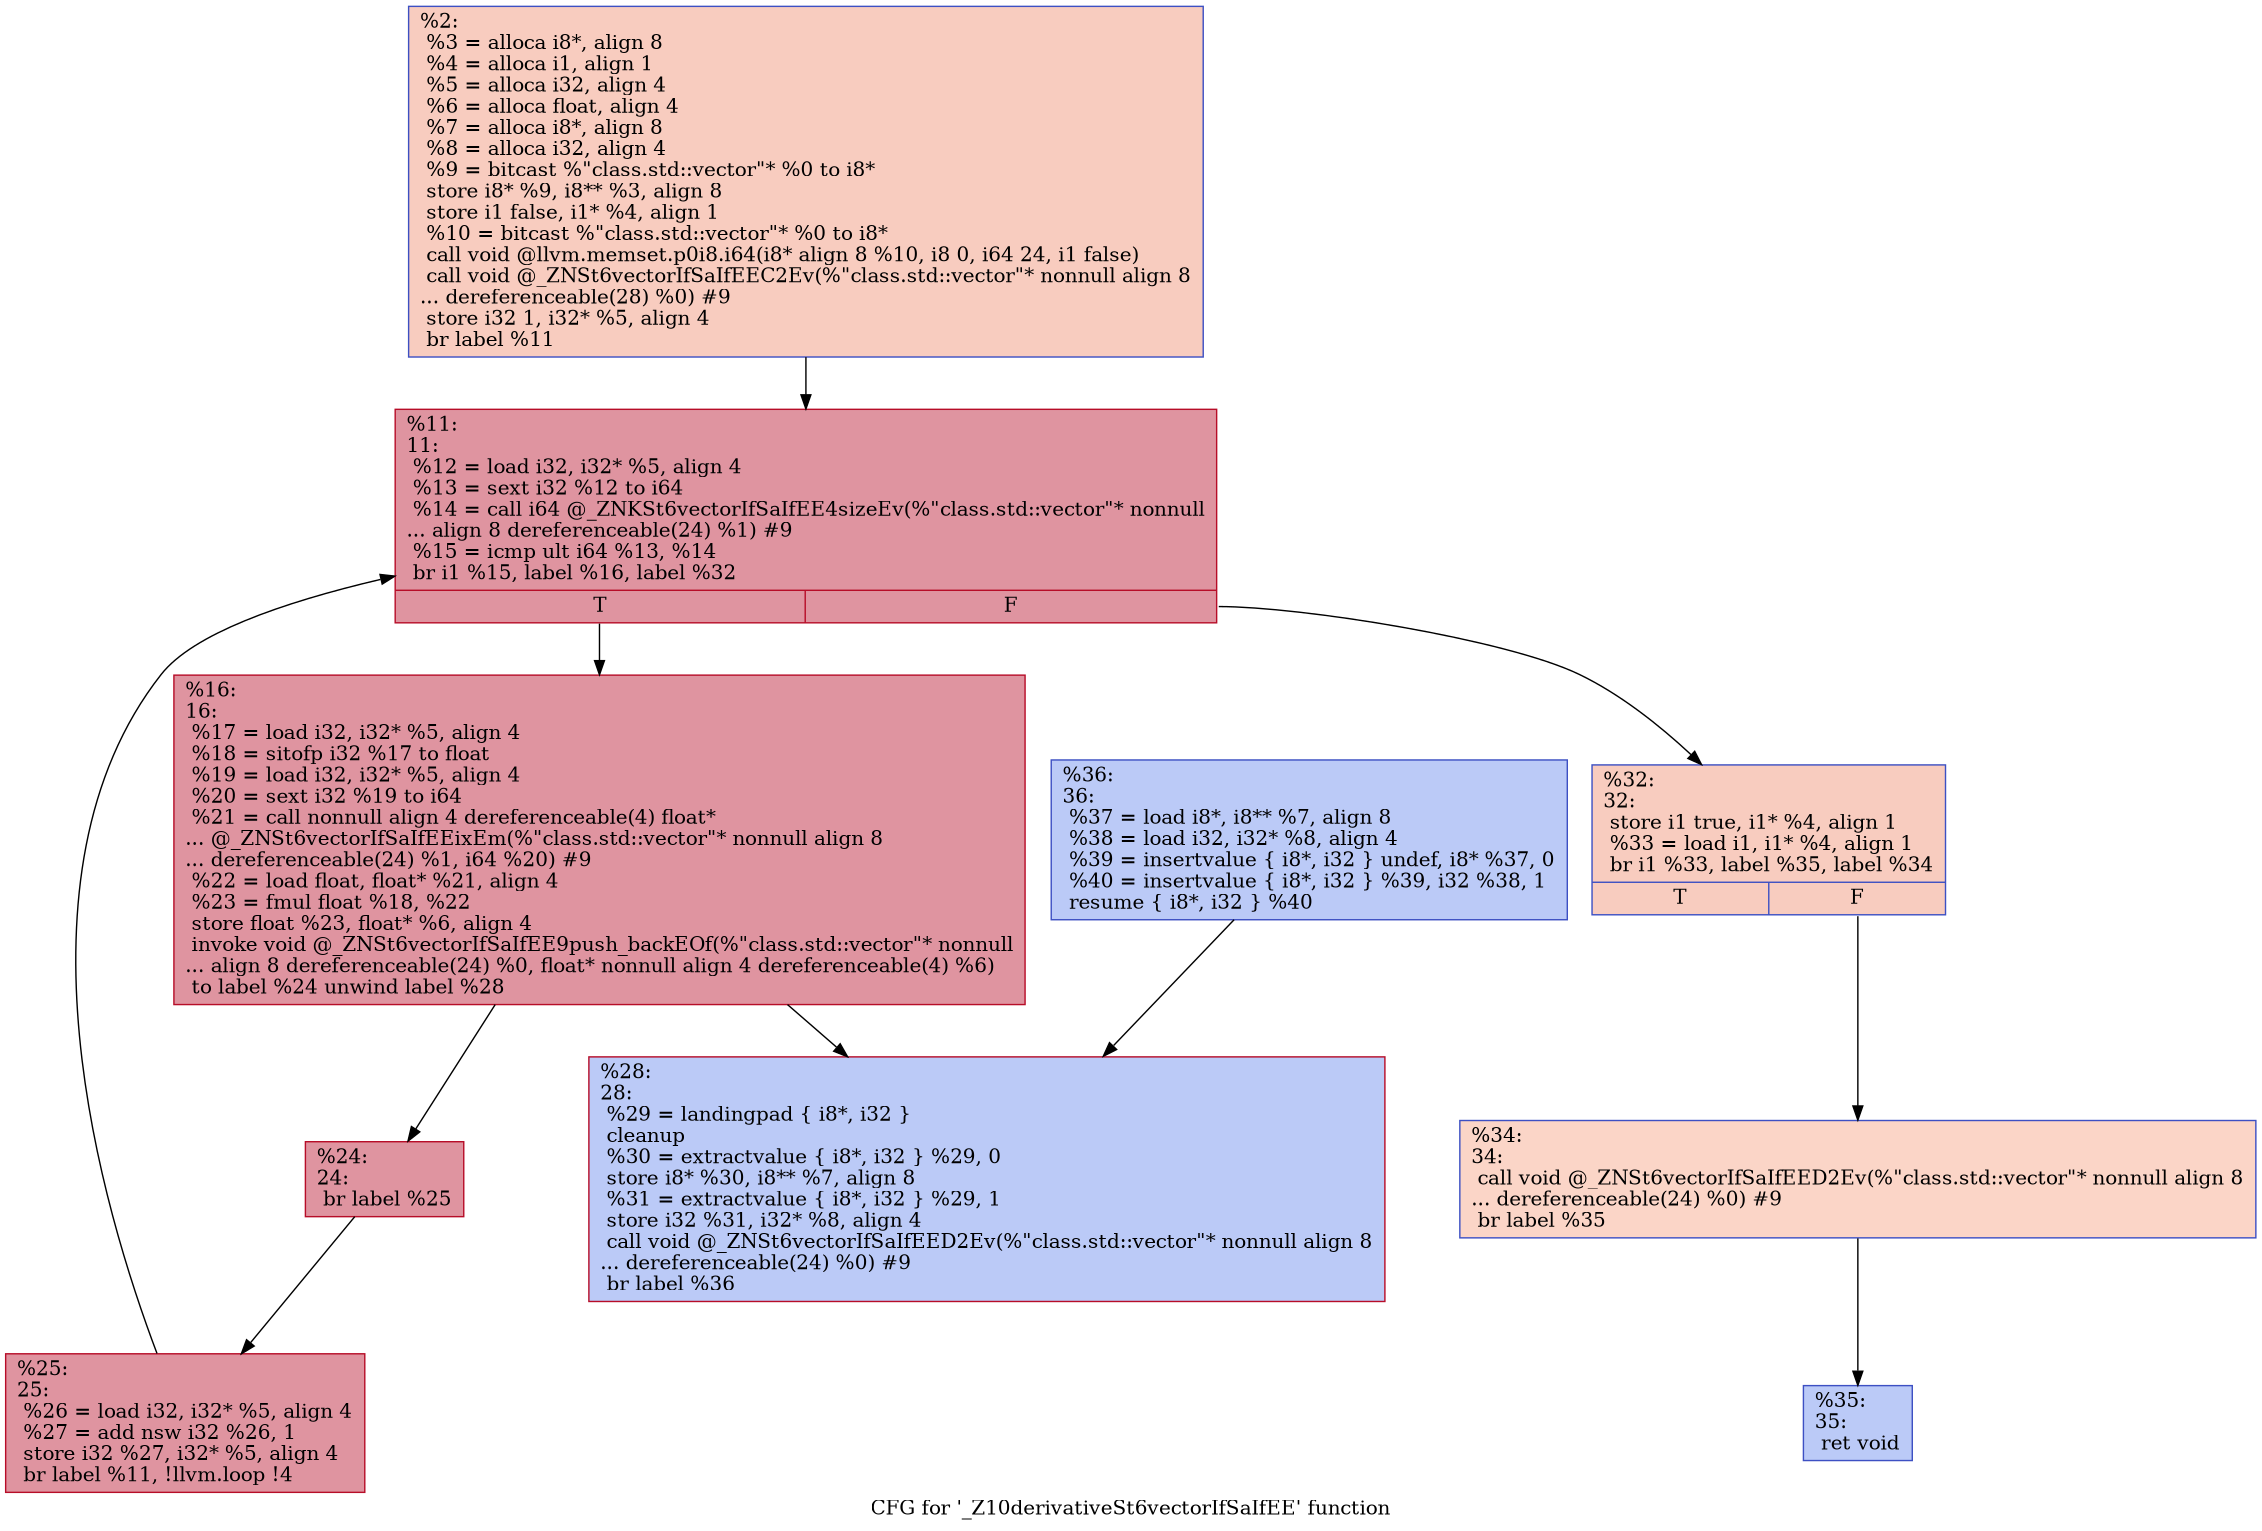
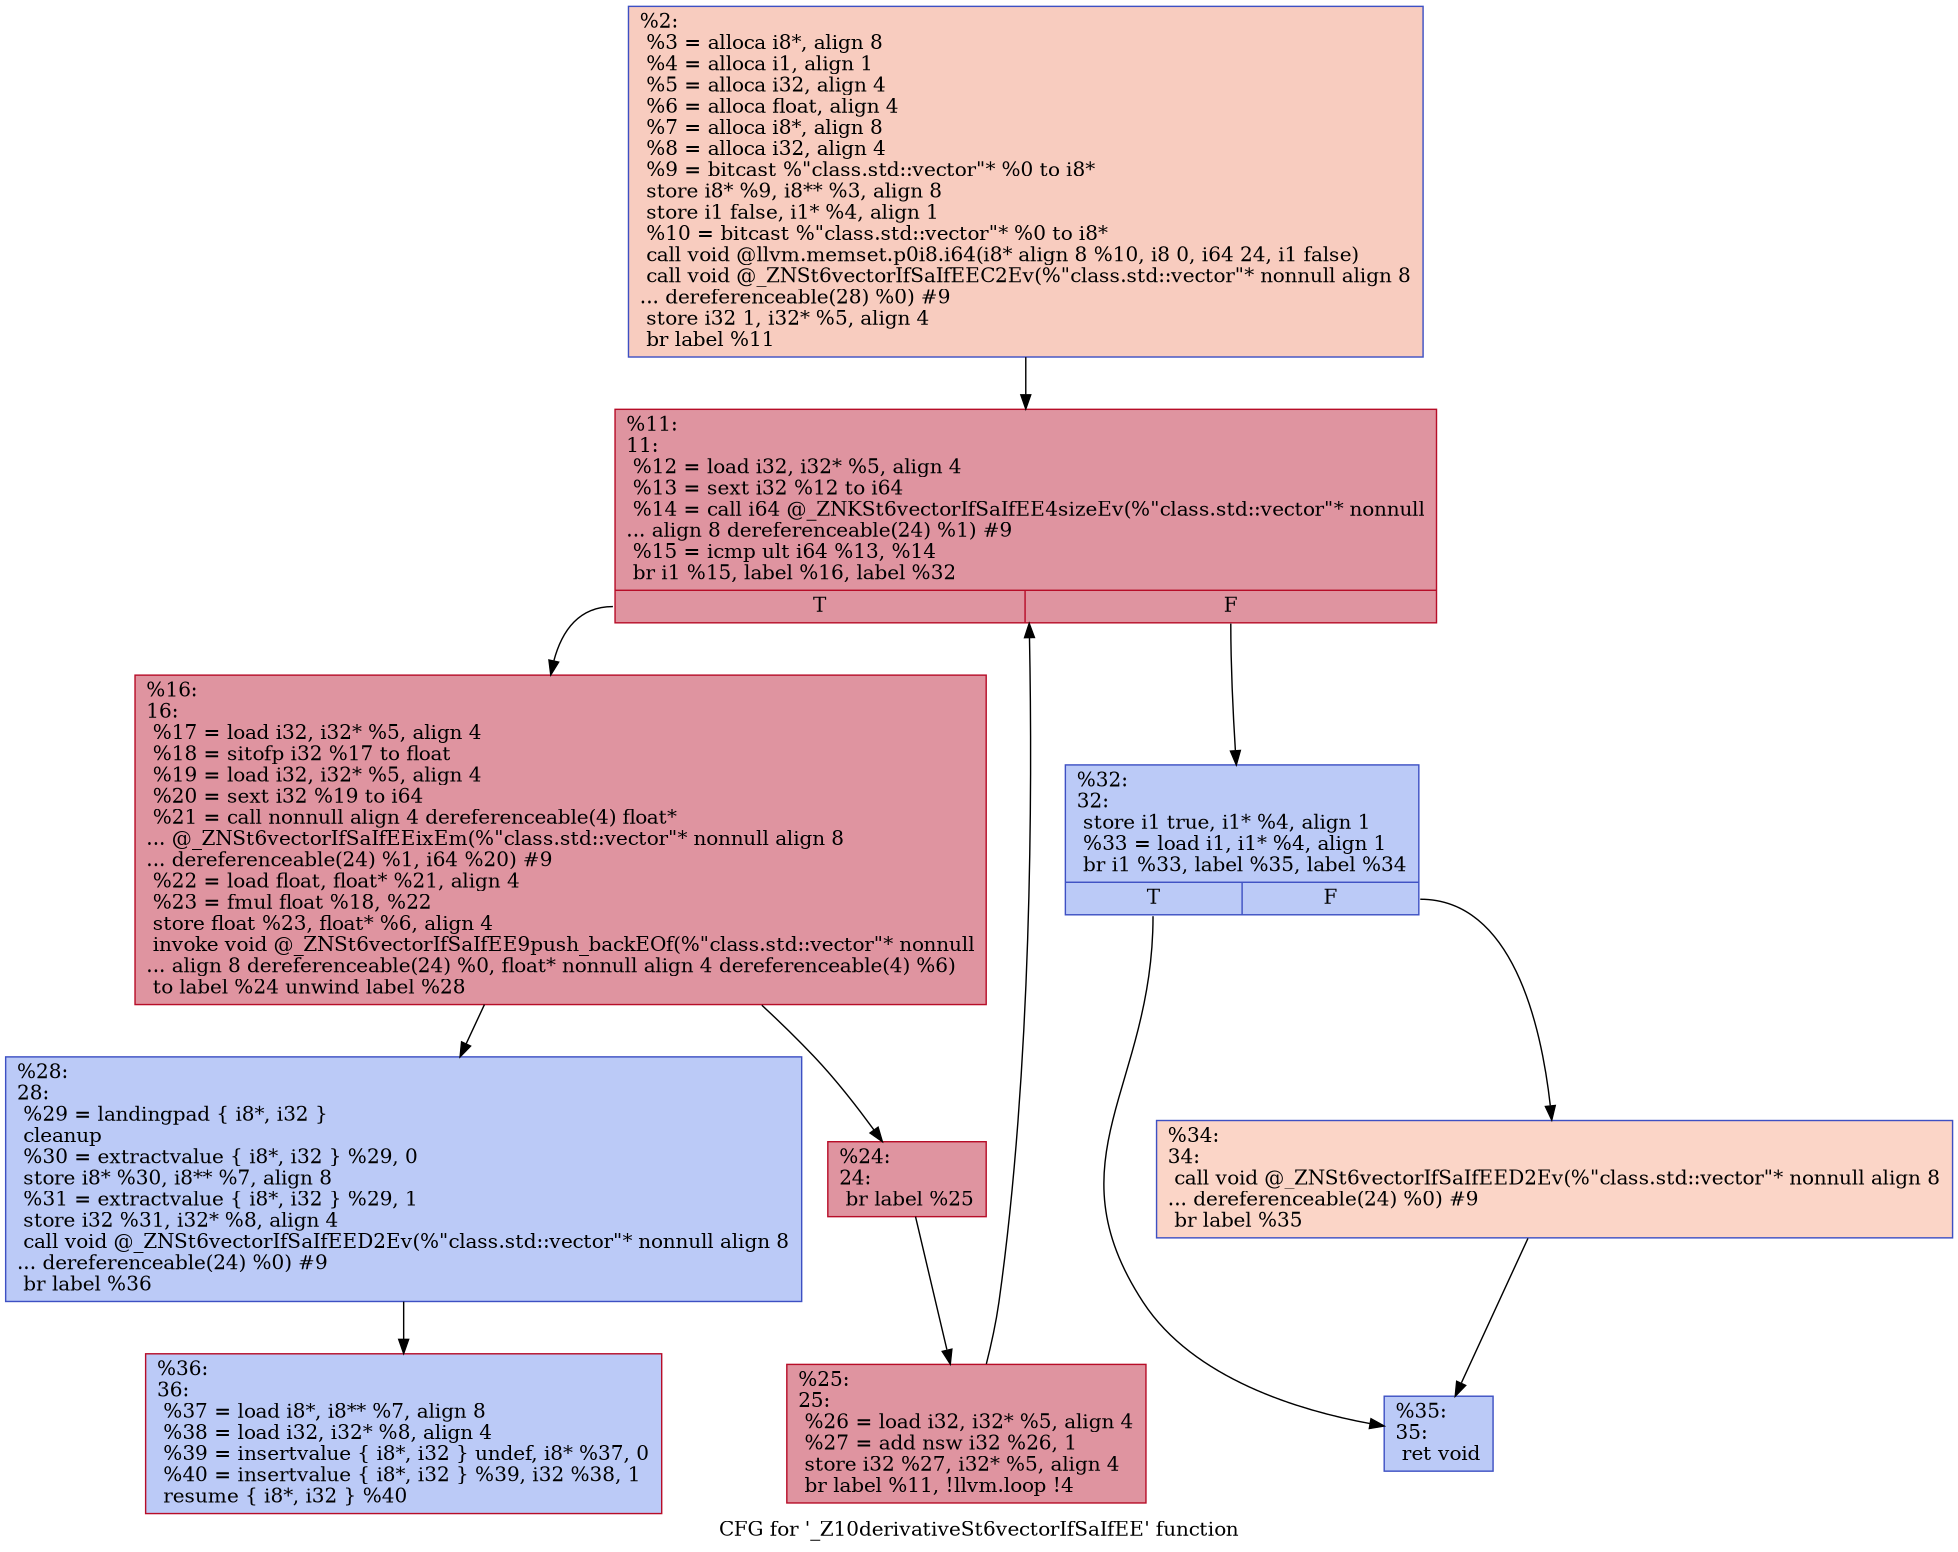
(1309, 840) -> (404, 1434)
(1769, 840) -> (1242, 840)
(1174, 983) -> (404, 1320)
(987, 1179) -> (404, 1179)
none -> (1114, 1241)
